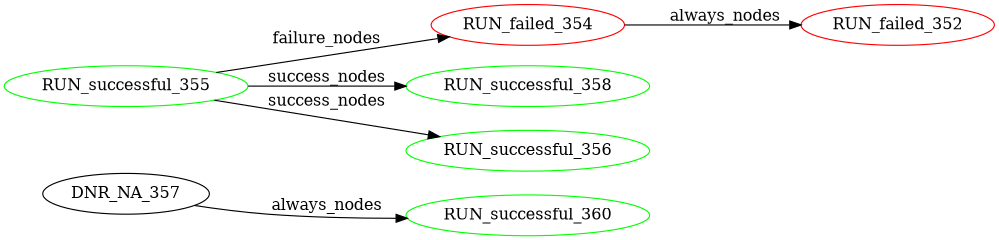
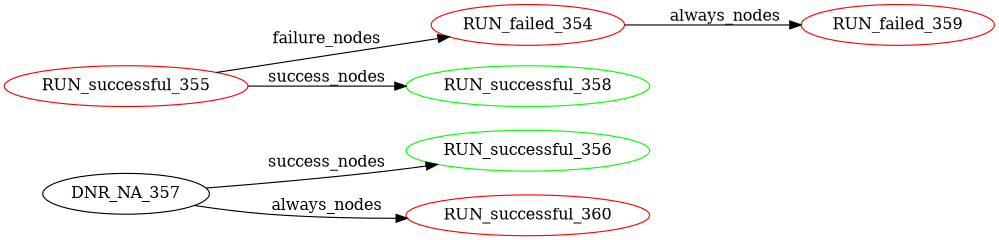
(898, 25) -> (898, 25)
(126, 86) -> (126, 86)
(321, 118) -> (316, 178)
(528, 215) -> (528, 215)
